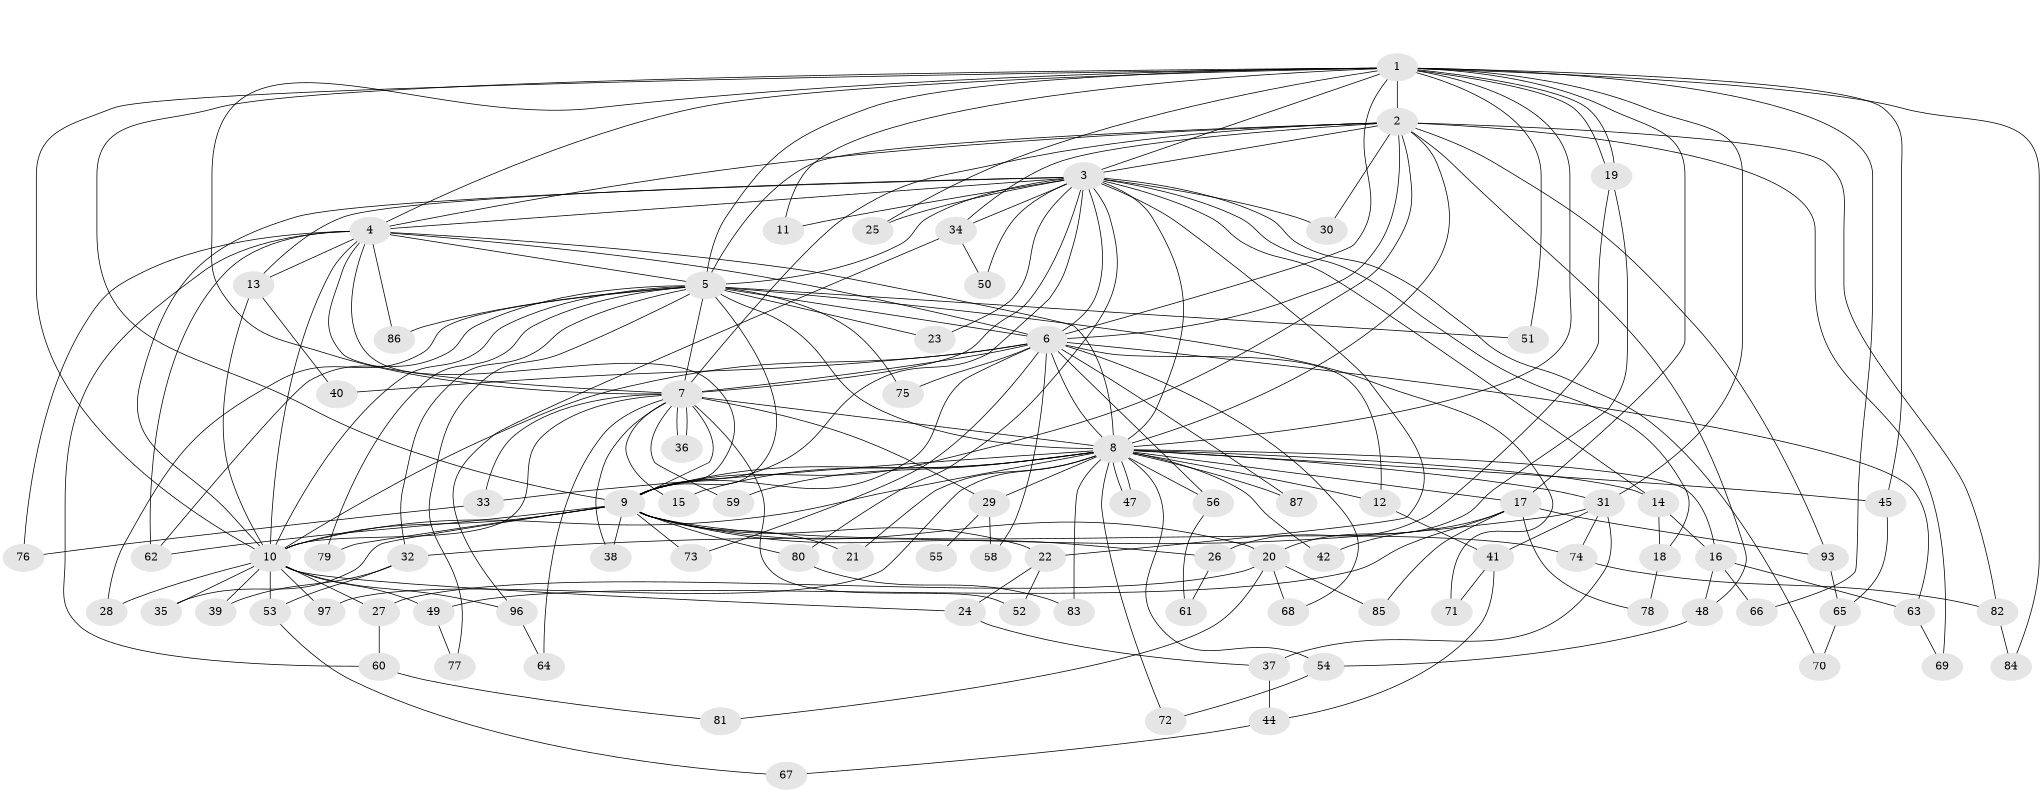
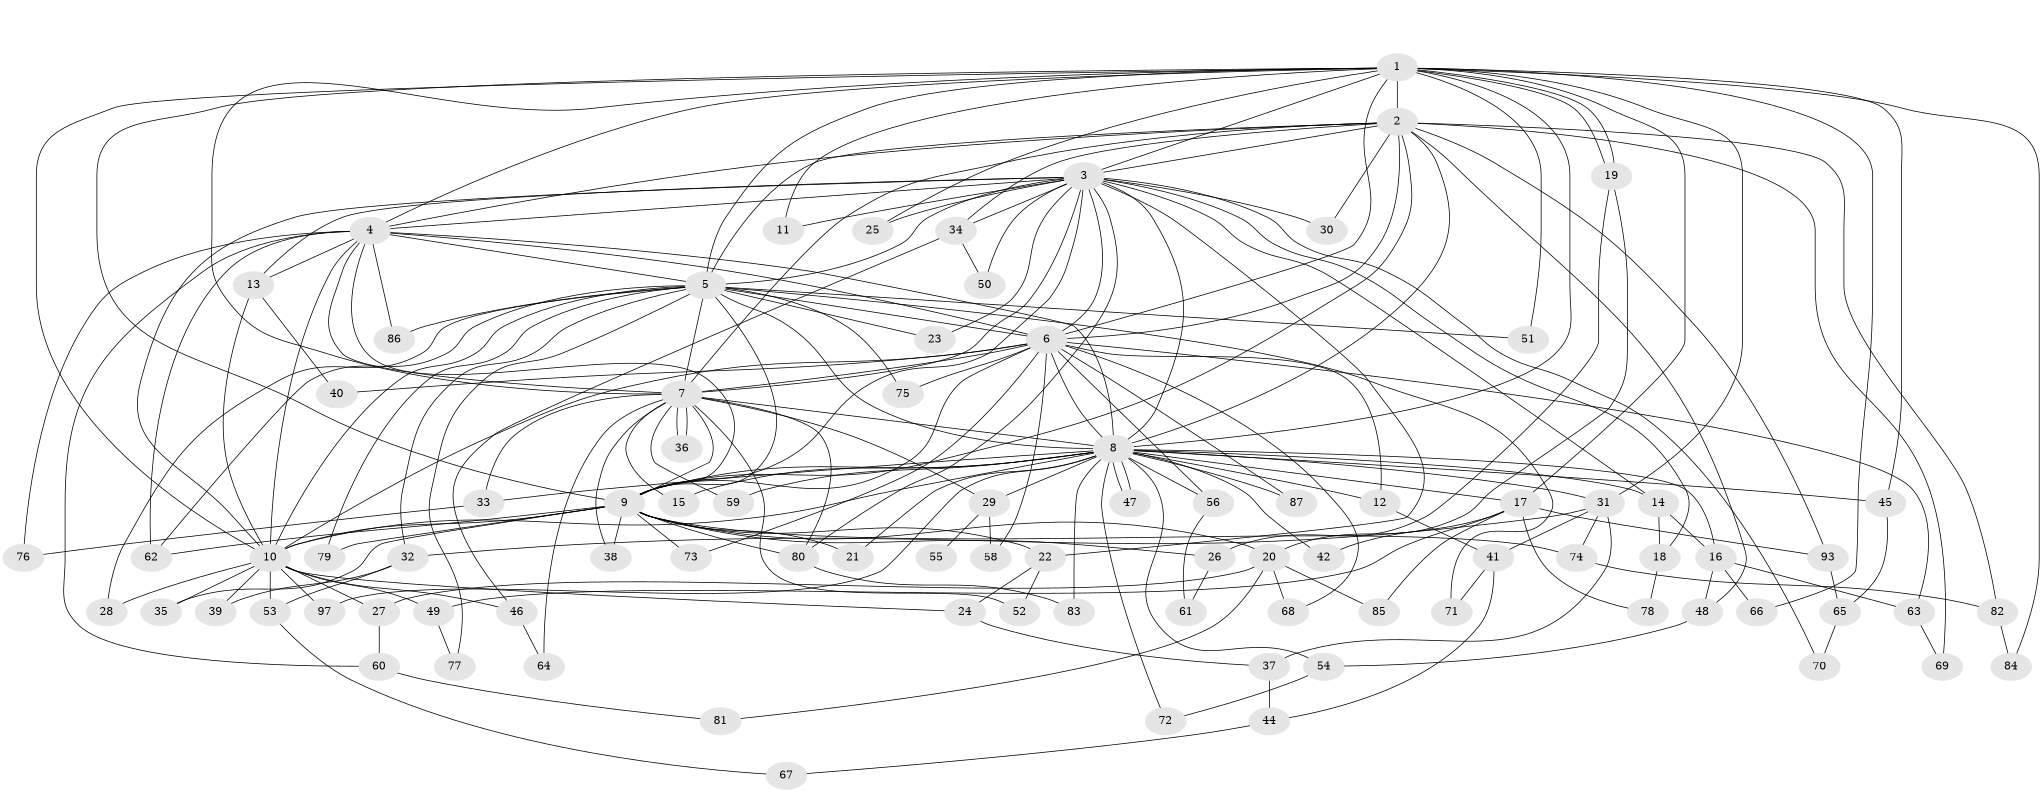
(522, 505) -> (824, 442)
(517, 612) -> (517, 612)
